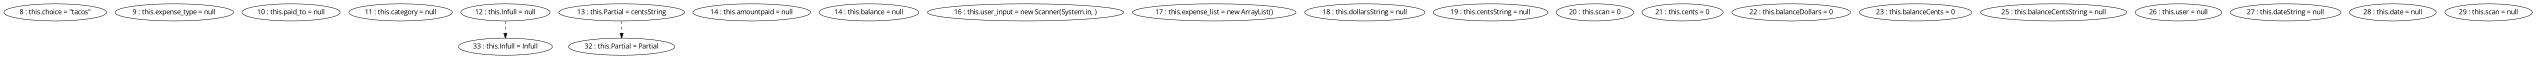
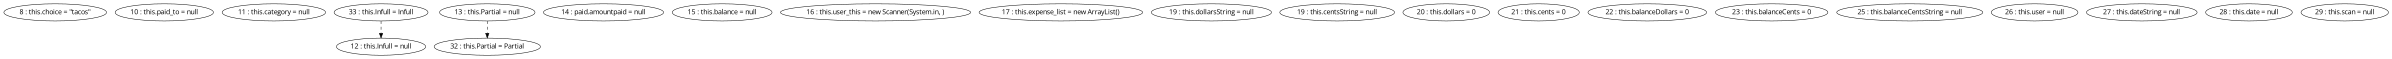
(174, 12) -> none
(622, 12) -> (487, 12)
(752, 12) -> (604, 12)
(869, 12) -> (722, 12)
(1026, 12) -> (876, 12)
(1365, 12) -> (1211, 12)
(1595, 12) -> (1446, 12)
(505, 27) -> (381, 27)
